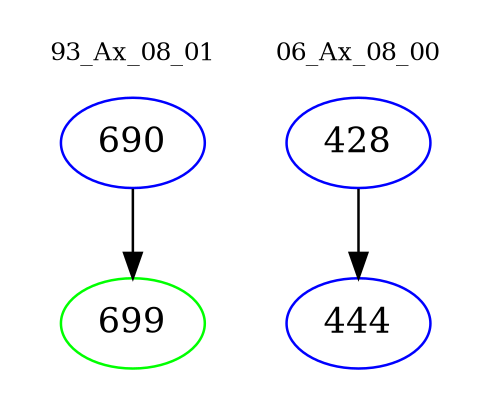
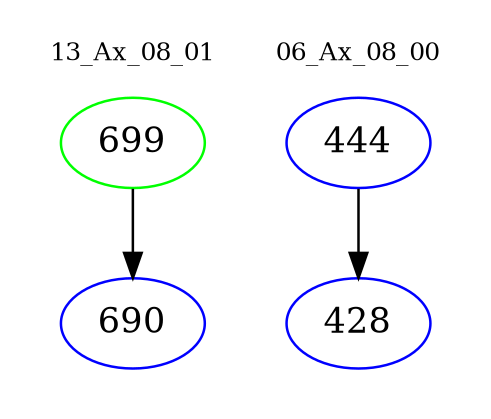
(133, 54) -> (133, 54)
(133, 221) -> (133, 221)
(358, 221) -> (358, 221)
